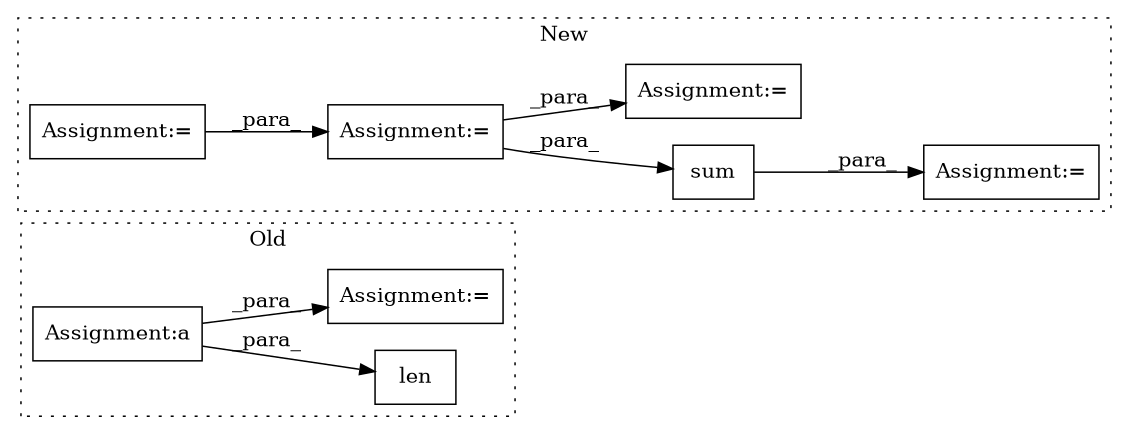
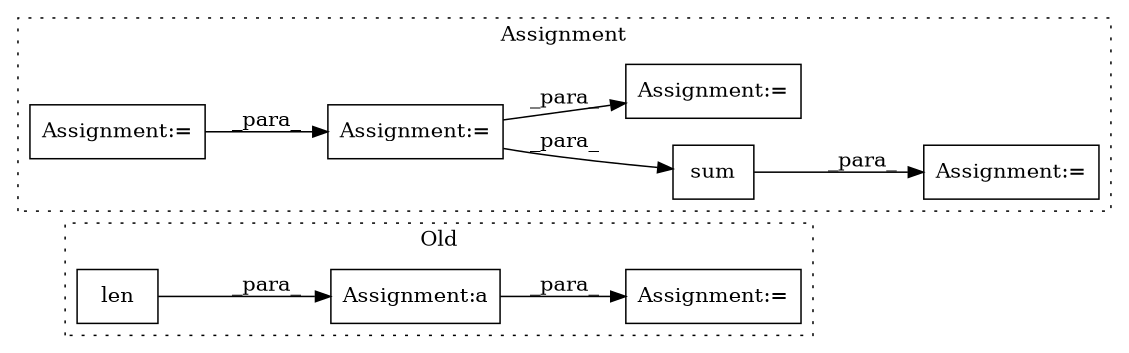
(564, 35) -> (564, 35)
(281, 358) -> (237, 296)
